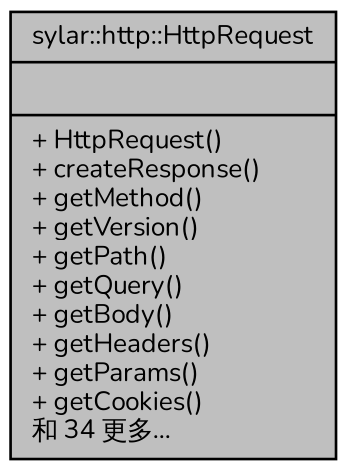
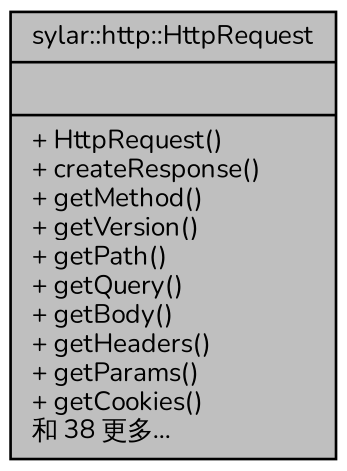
(102, 431) -> (102, 431)
